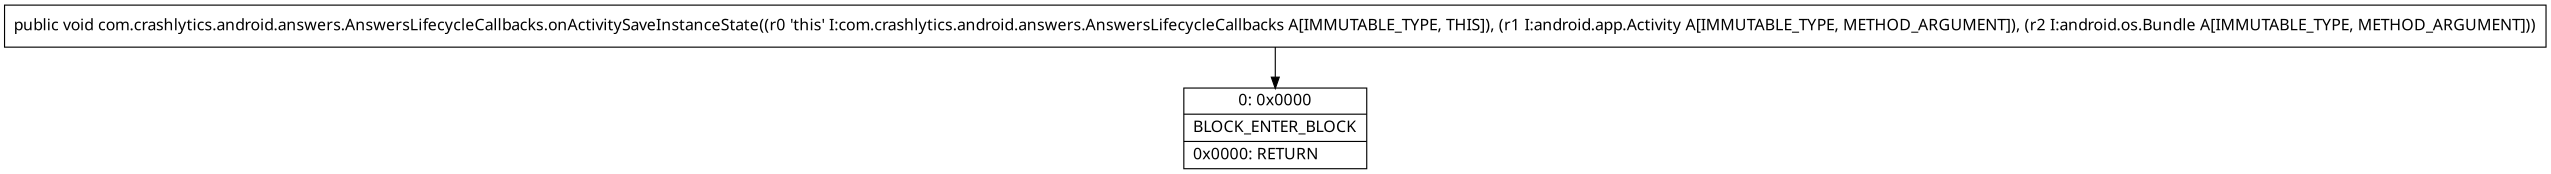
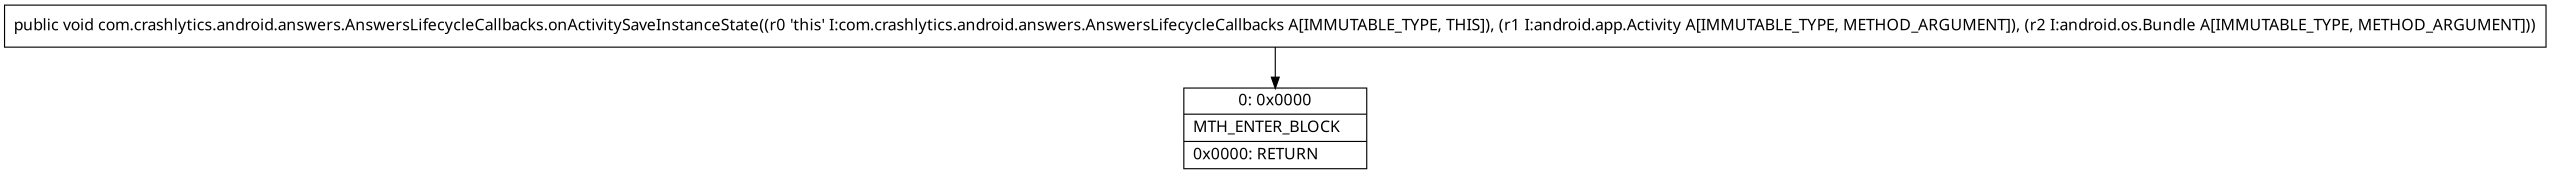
(1275, 127) -> (1267, 127)
